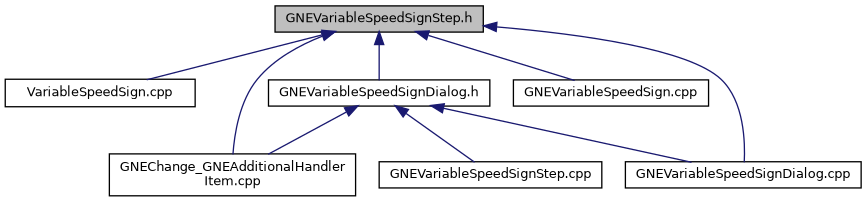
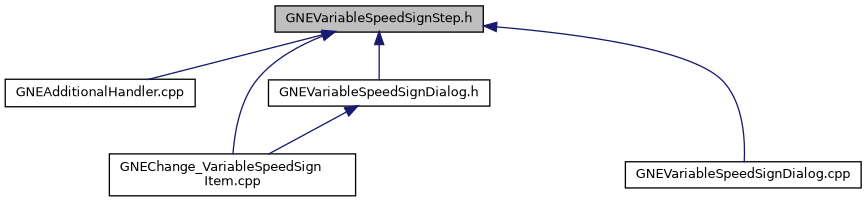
(100, 93) -> (100, 93)
(611, 93) -> none
(568, 135) -> none
(232, 175) -> (232, 175)
(490, 175) -> none
